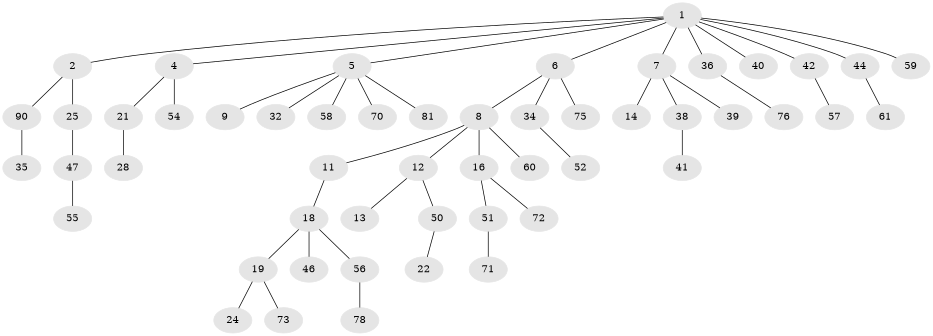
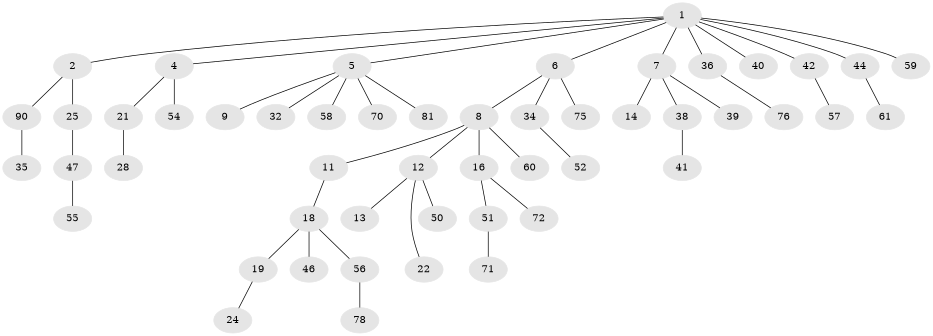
(431, 244) -> (411, 219)
(284, 320) -> none
